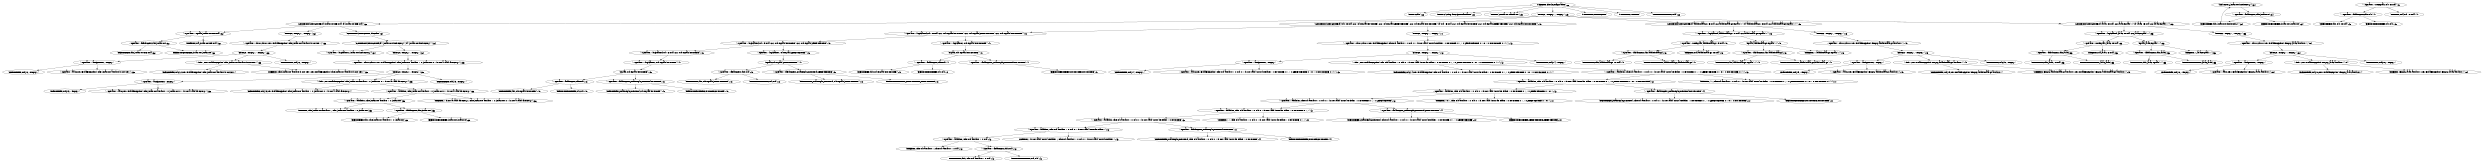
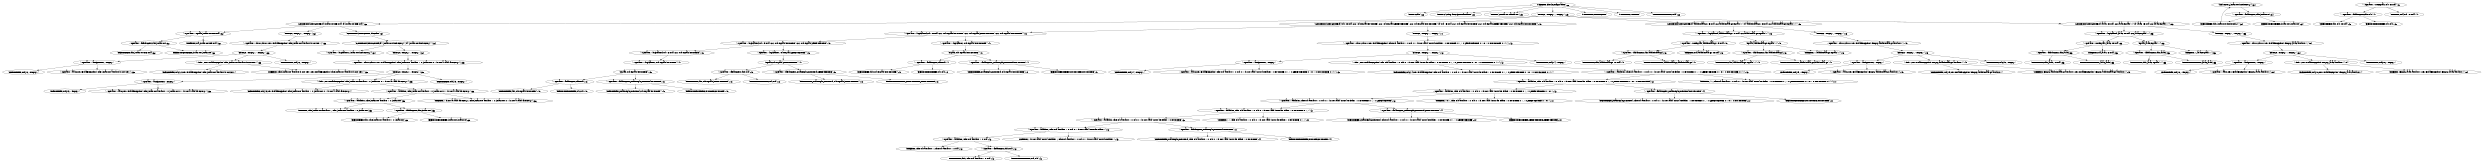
(646, 67) -> none
none -> (998, 72)
